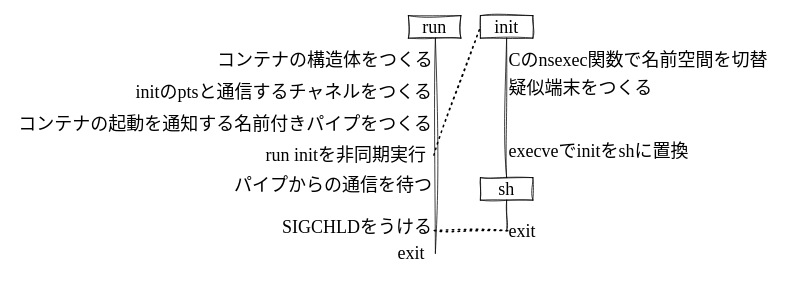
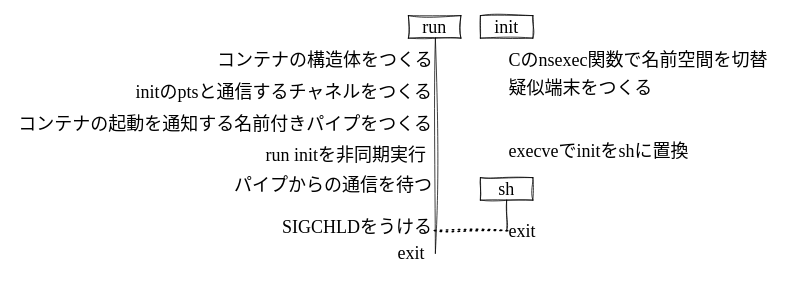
(457, 90) -> none
(507, 108) -> none
